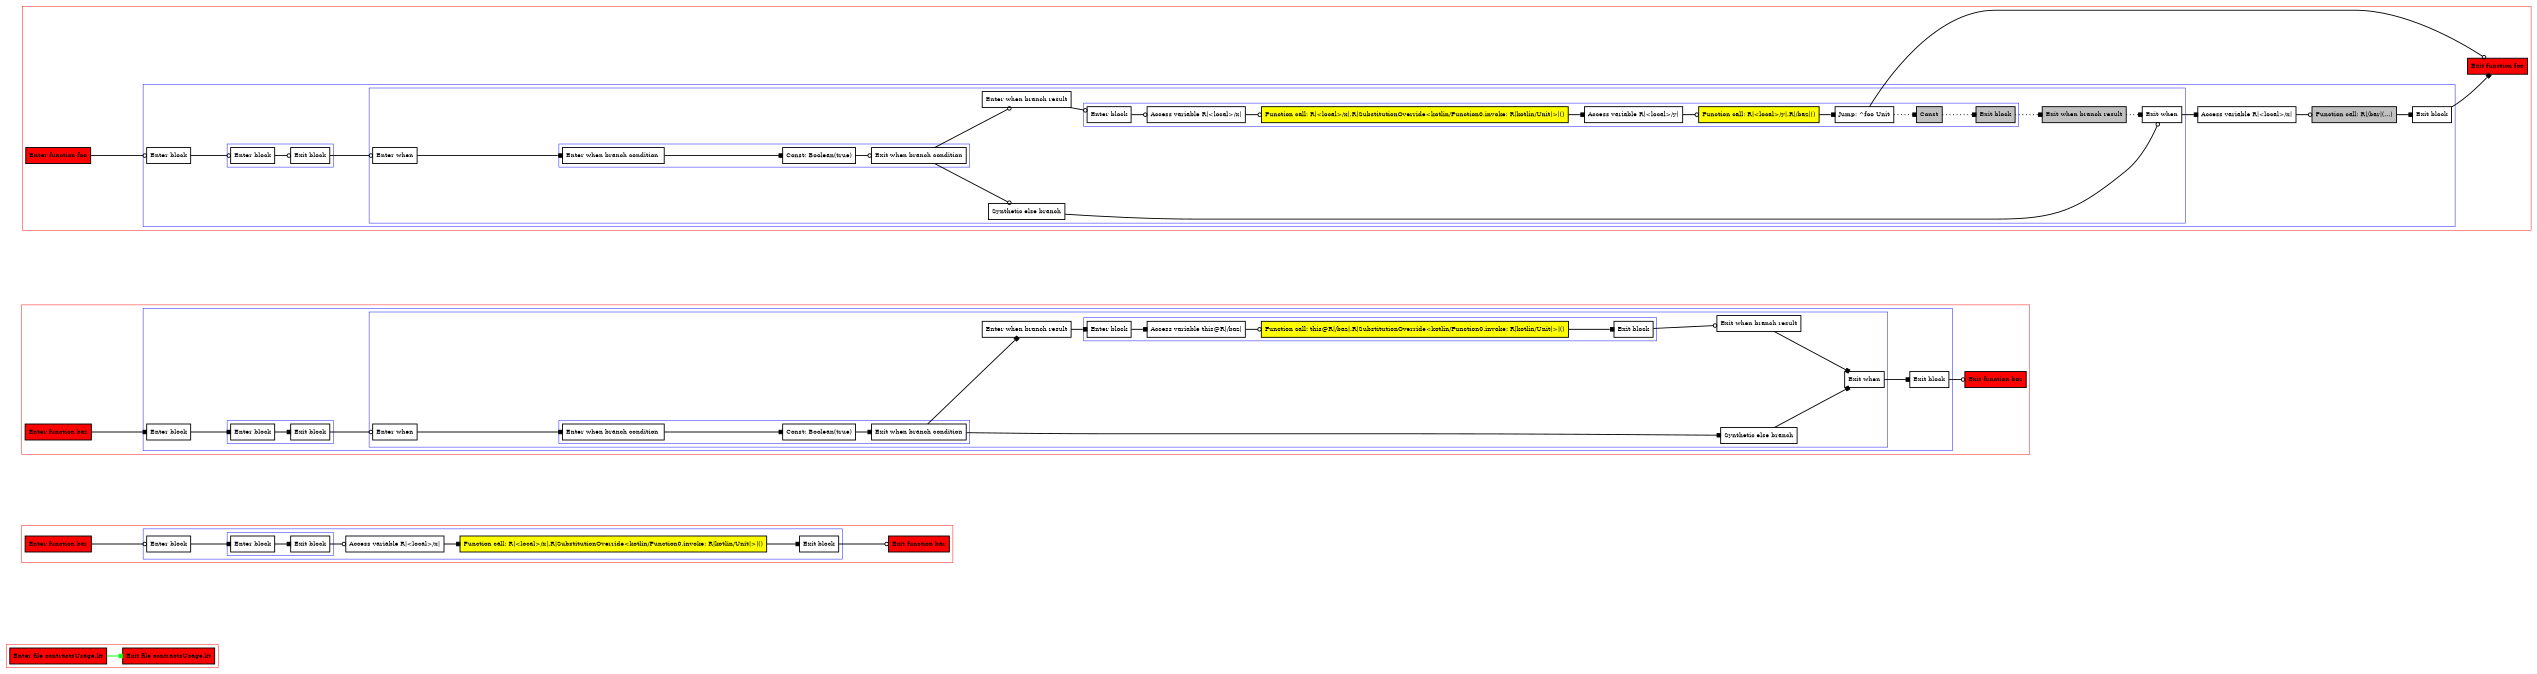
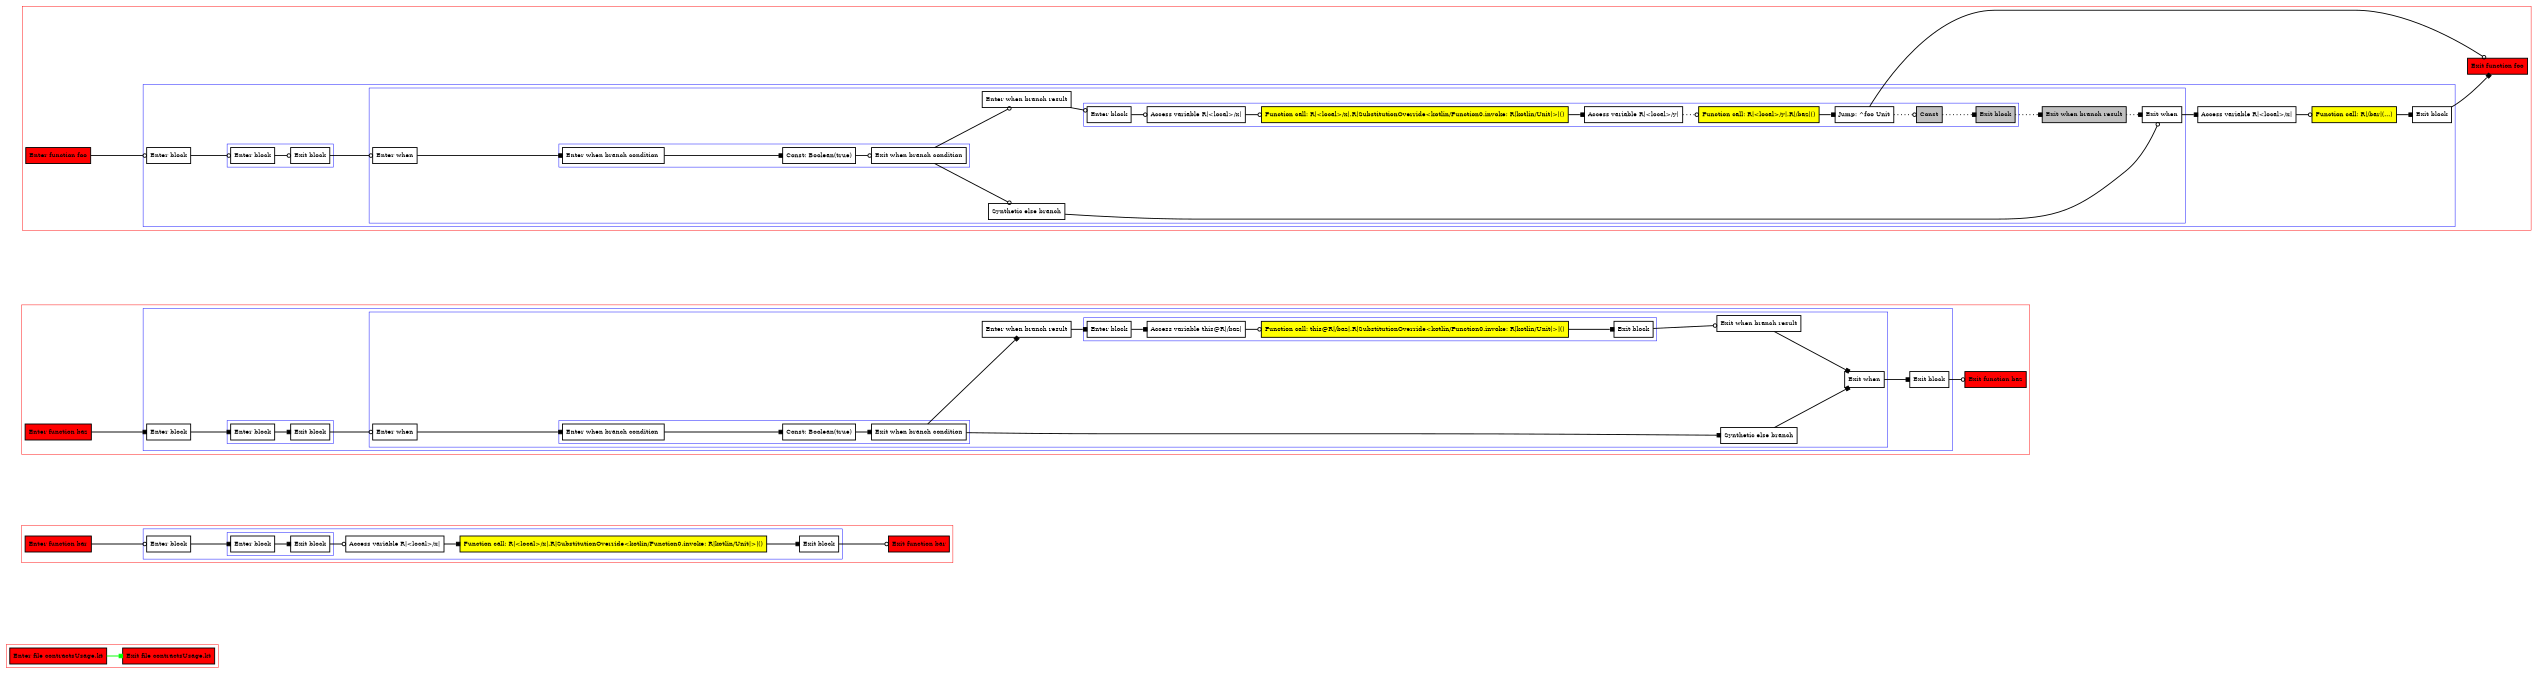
(1689, 115) -> (1689, 115)
(1903, 115) -> (1903, 115)
(2354, 115) -> (2354, 115)
